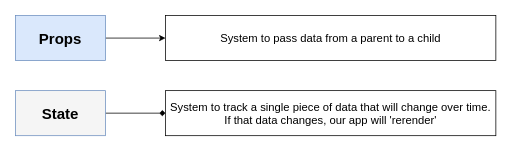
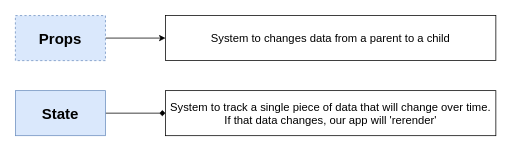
(60, 38) -> (60, 38)
(330, 38) -> (330, 38)
(60, 113) -> (60, 113)
